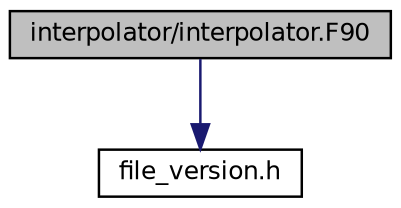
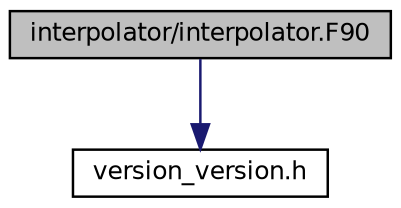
(200, 173) -> (200, 173)
